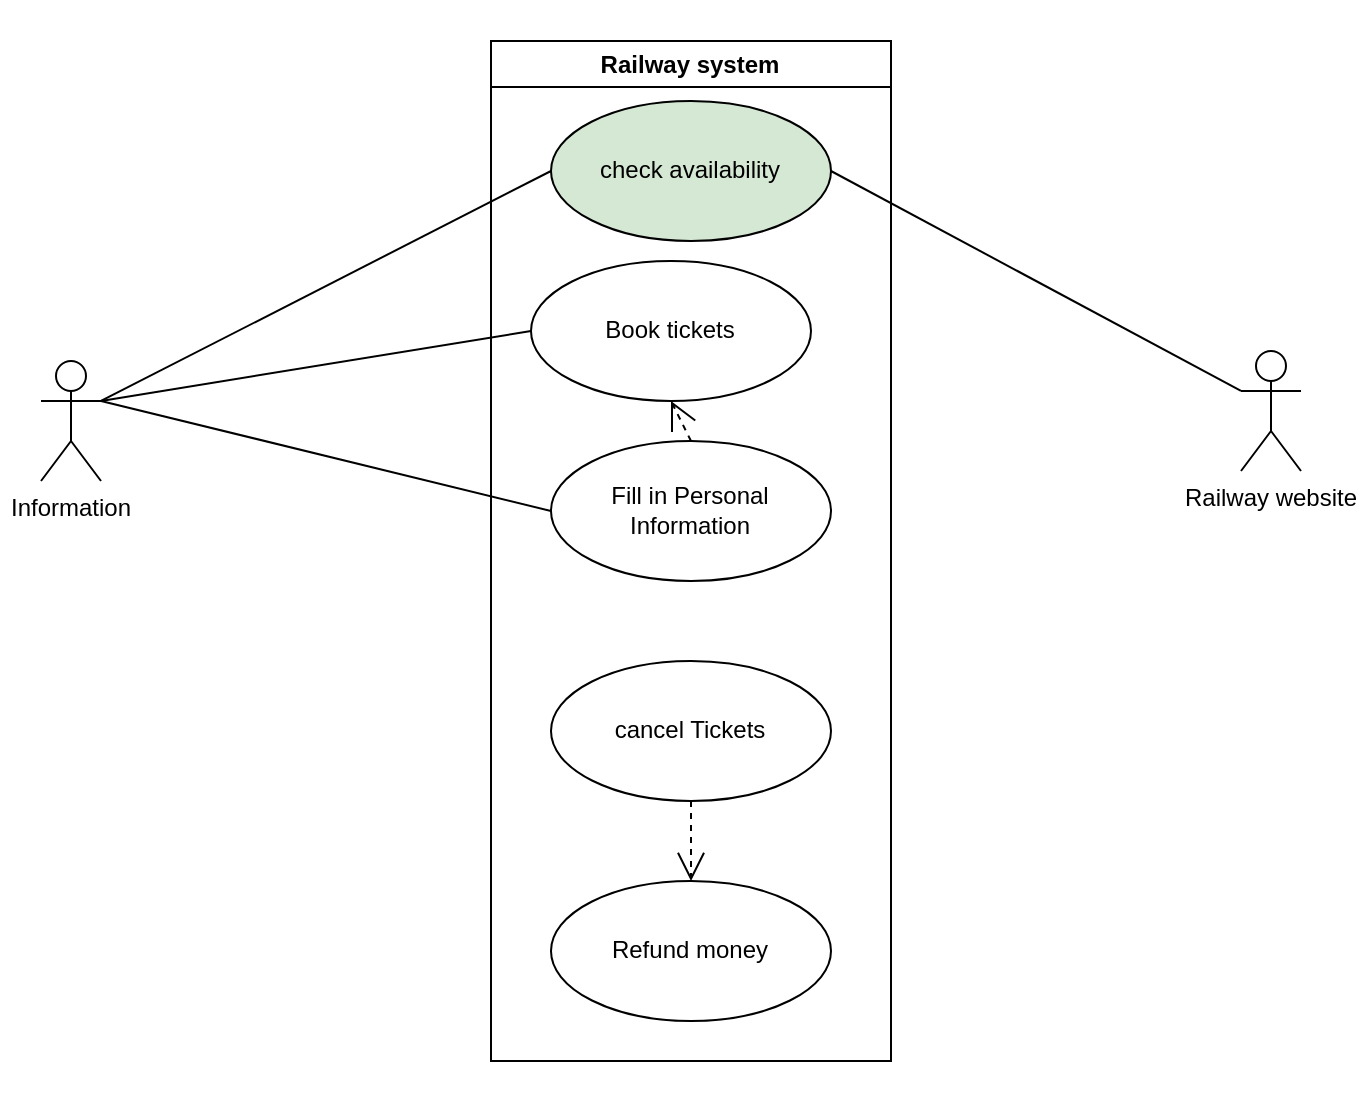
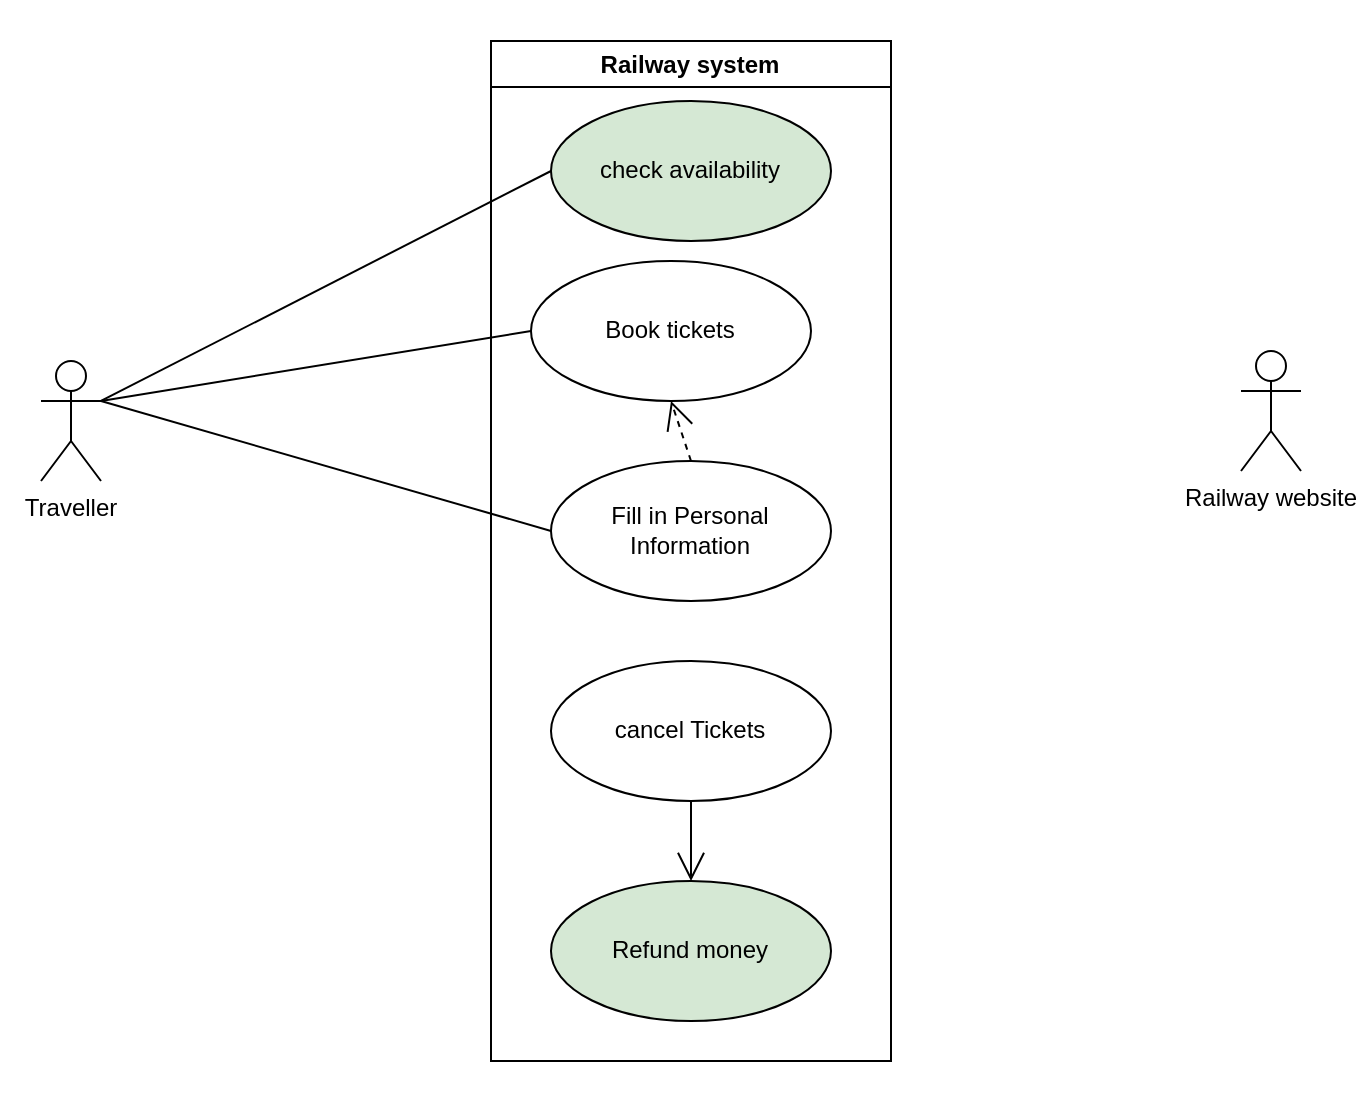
(1036, 281) -> none
(72, 509) -> (72, 509)
(691, 511) -> (691, 531)
(691, 838) -> (691, 838)
(691, 951) -> (691, 951)
